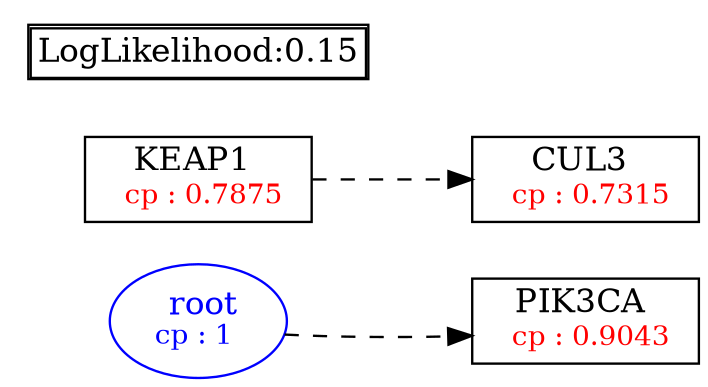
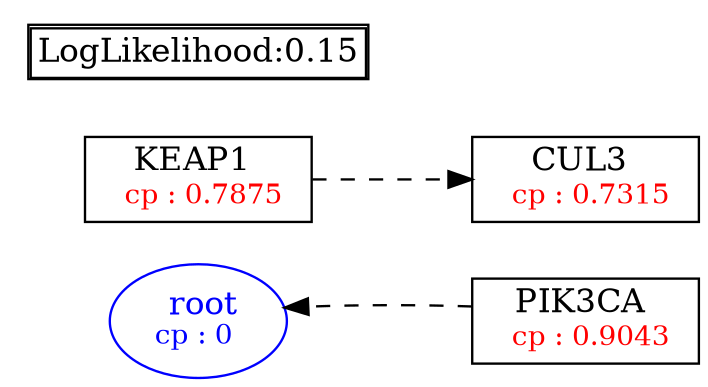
(198, 335) -> (198, 335)
(366, 337) -> (390, 305)
